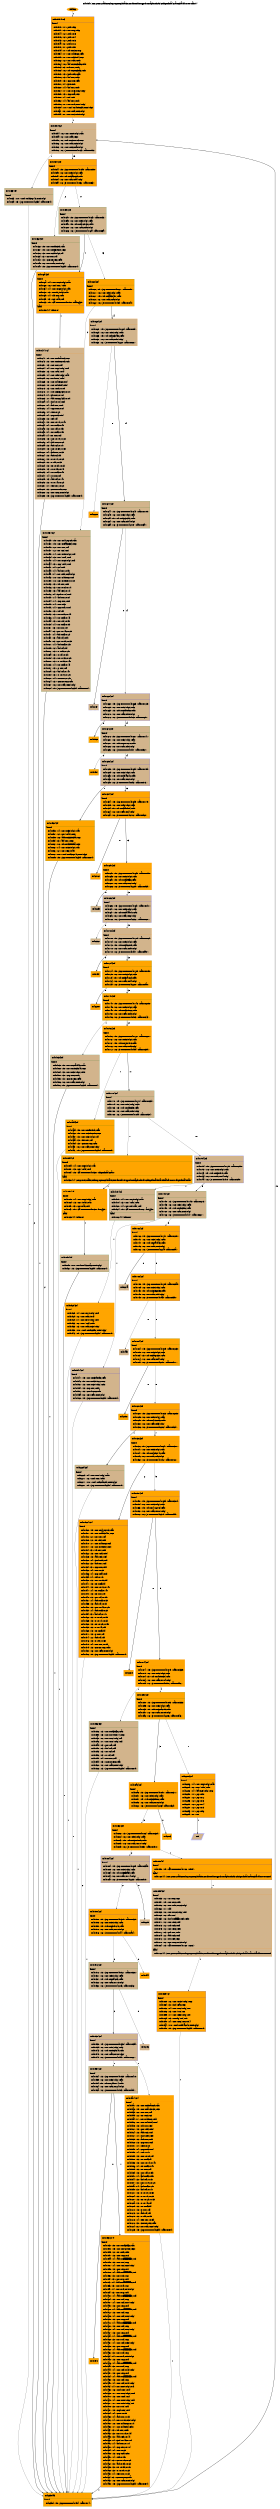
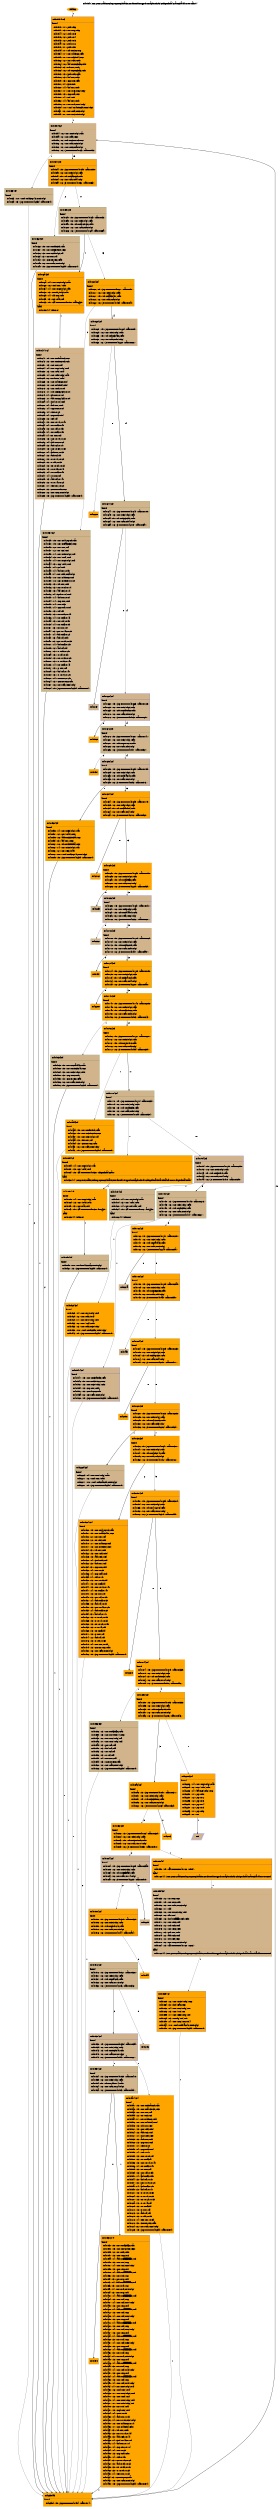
(113, 1948) -> none
